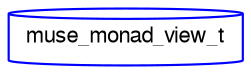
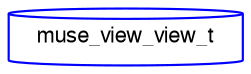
(126, 37) -> (126, 37)
